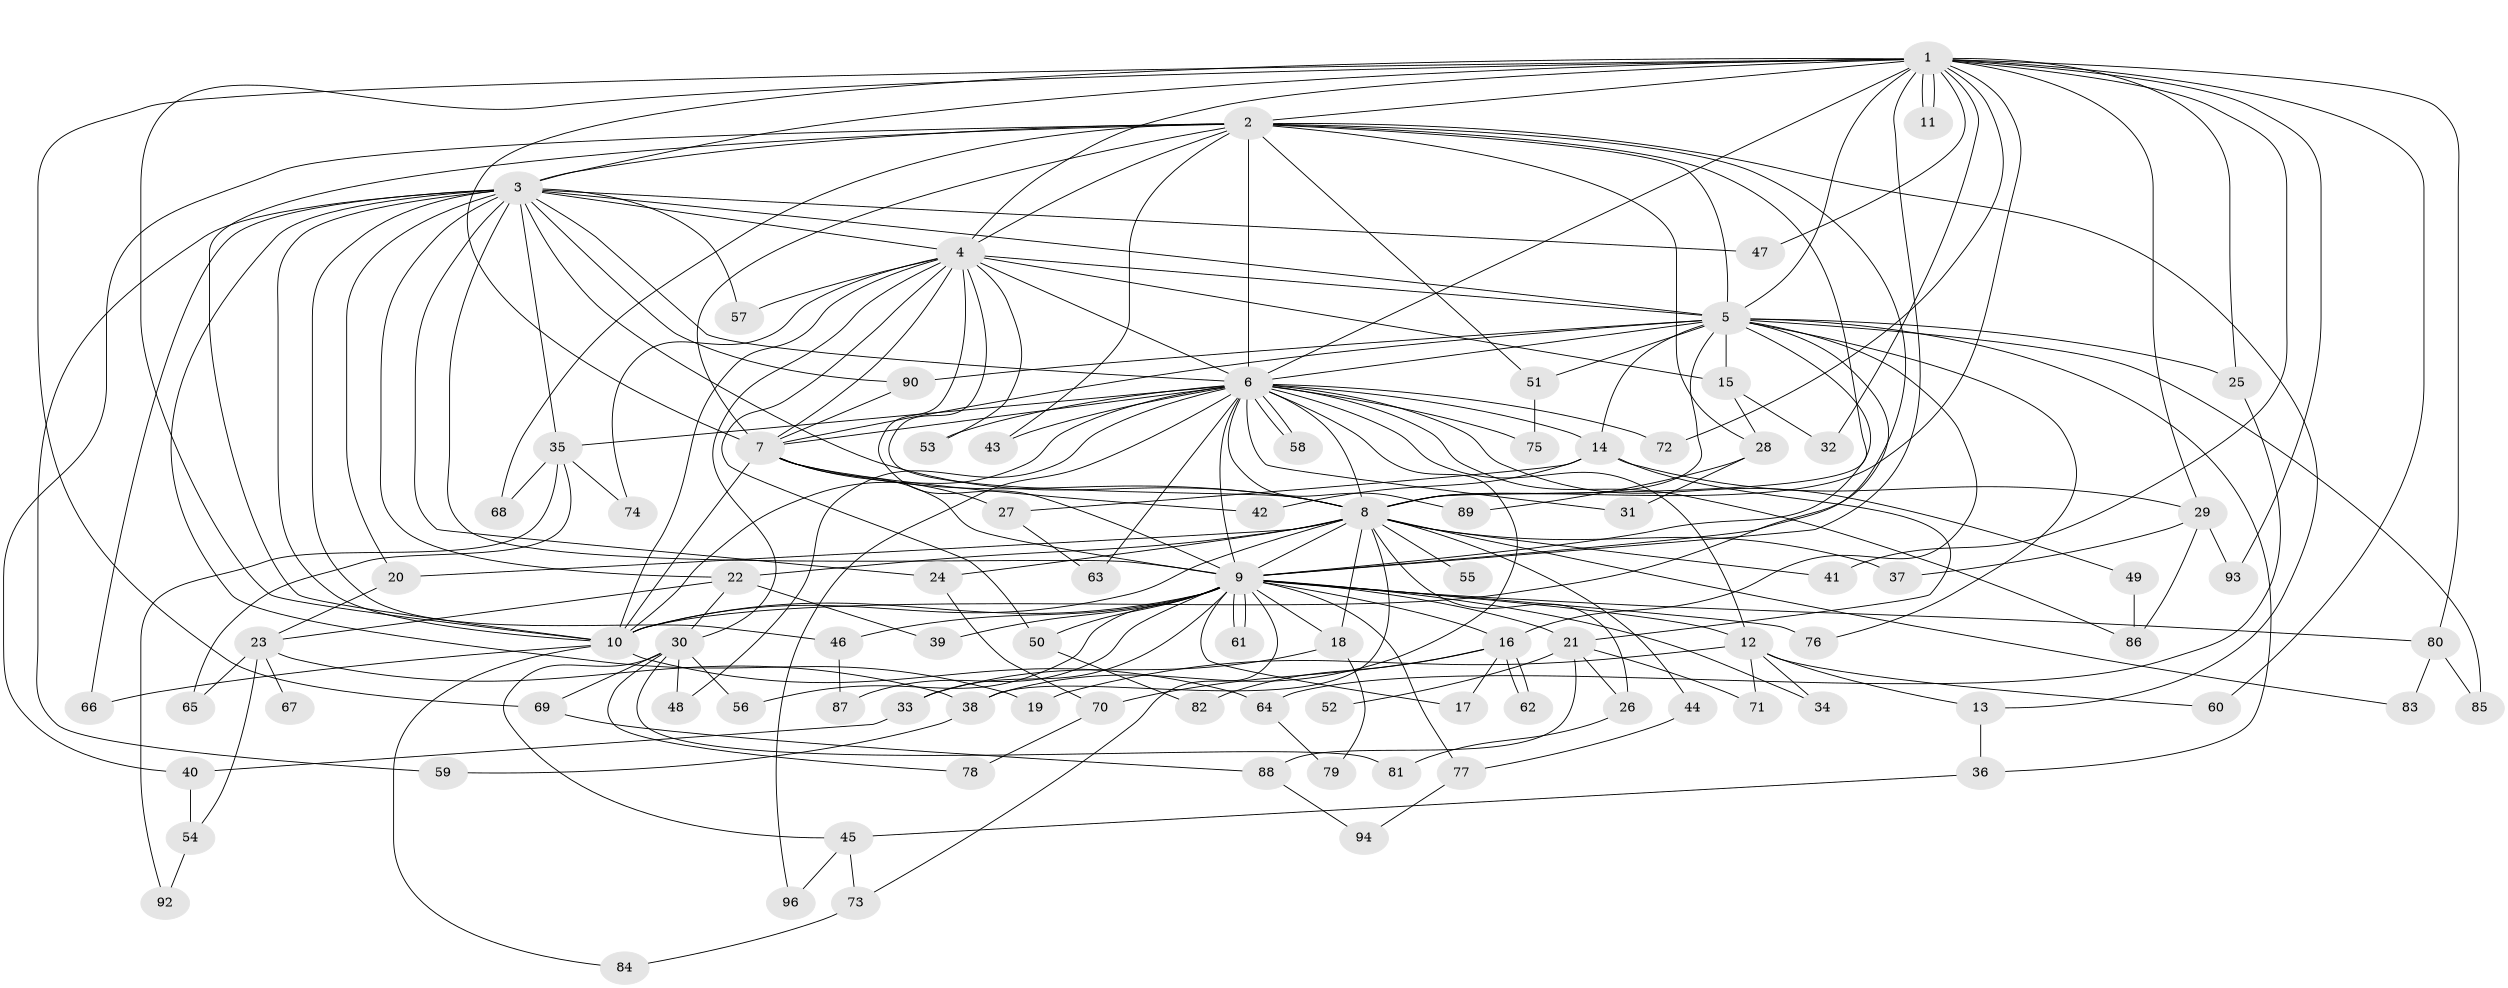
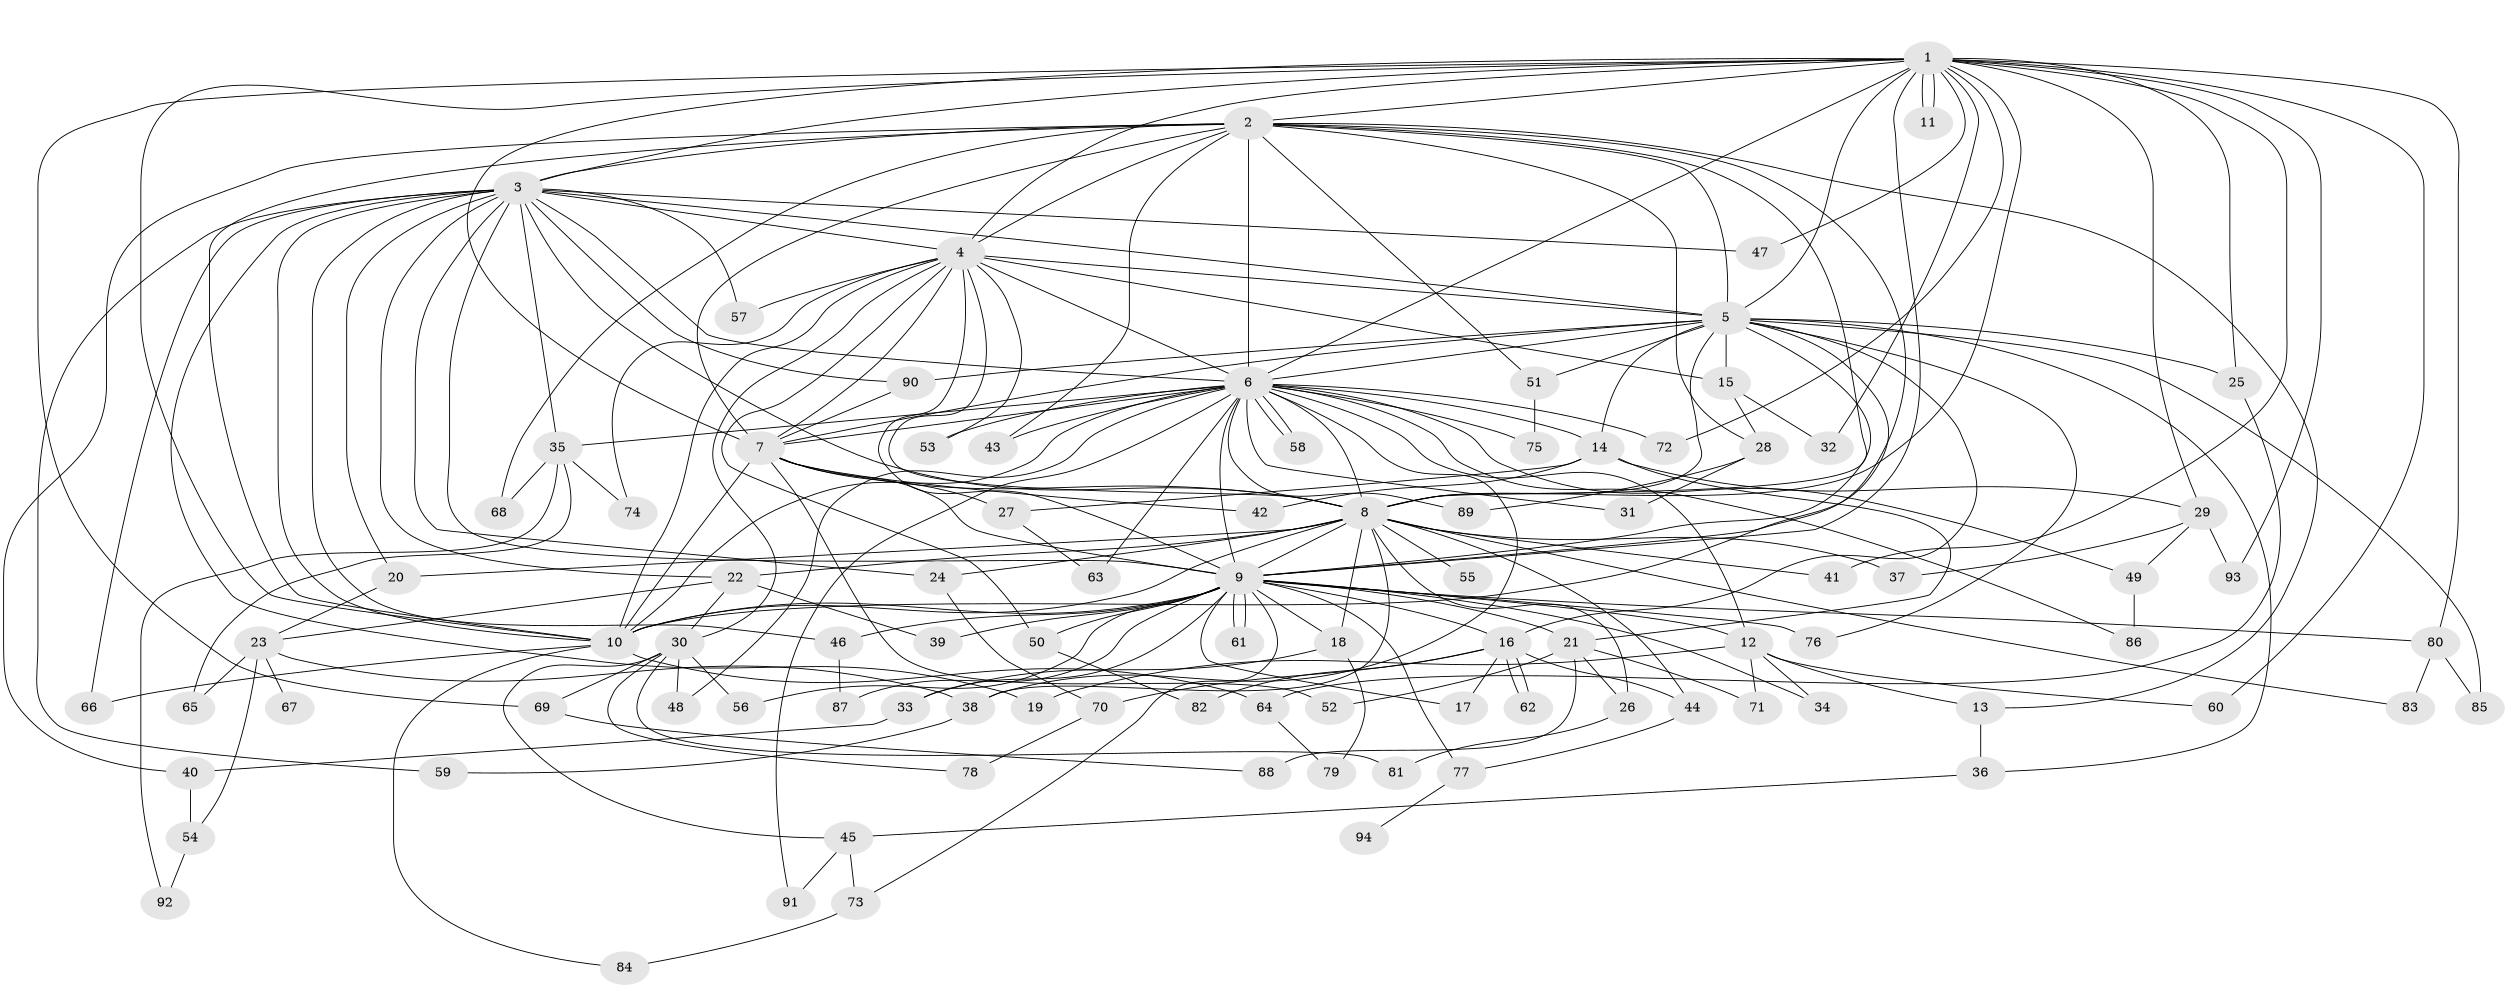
(2174, 580) -> (2168, 546)
none -> (925, 667)
none -> (1570, 669)
(1315, 806) -> none
(791, 903) -> (791, 903)
